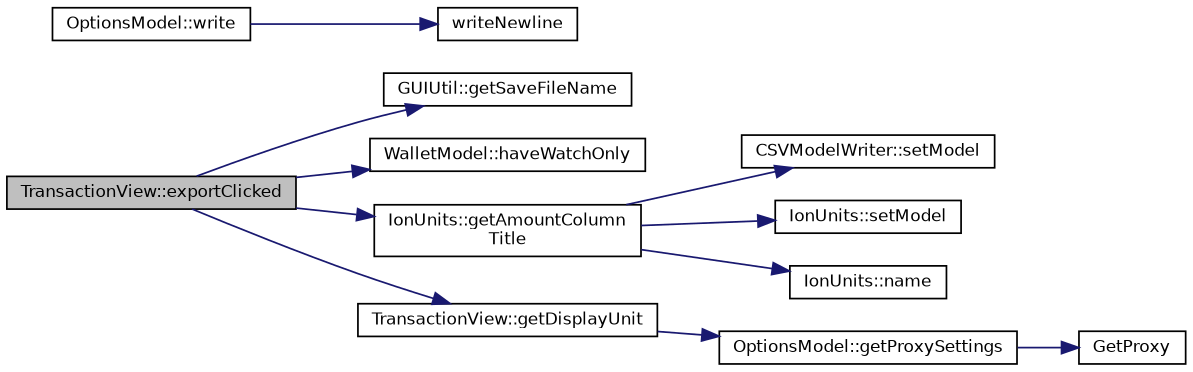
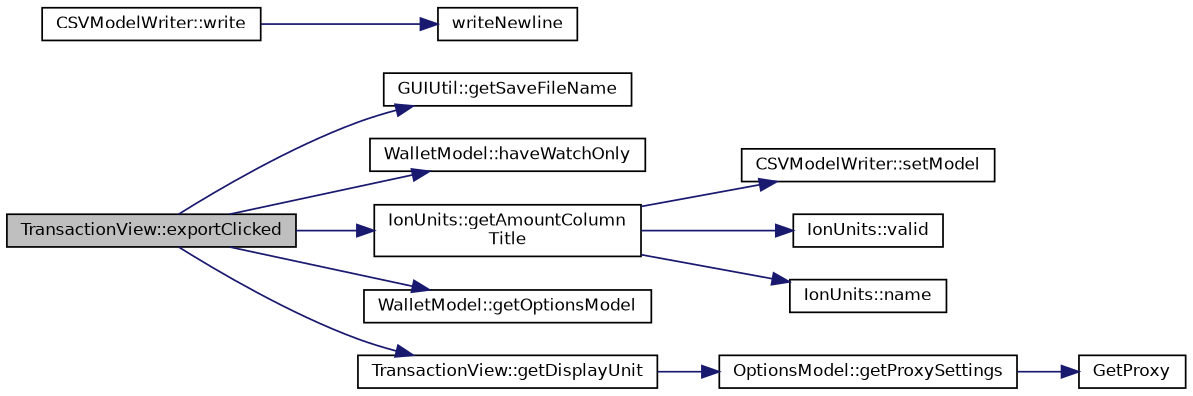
(151, 24) -> (151, 24)
(868, 217) -> (868, 231)
none -> (508, 306)
